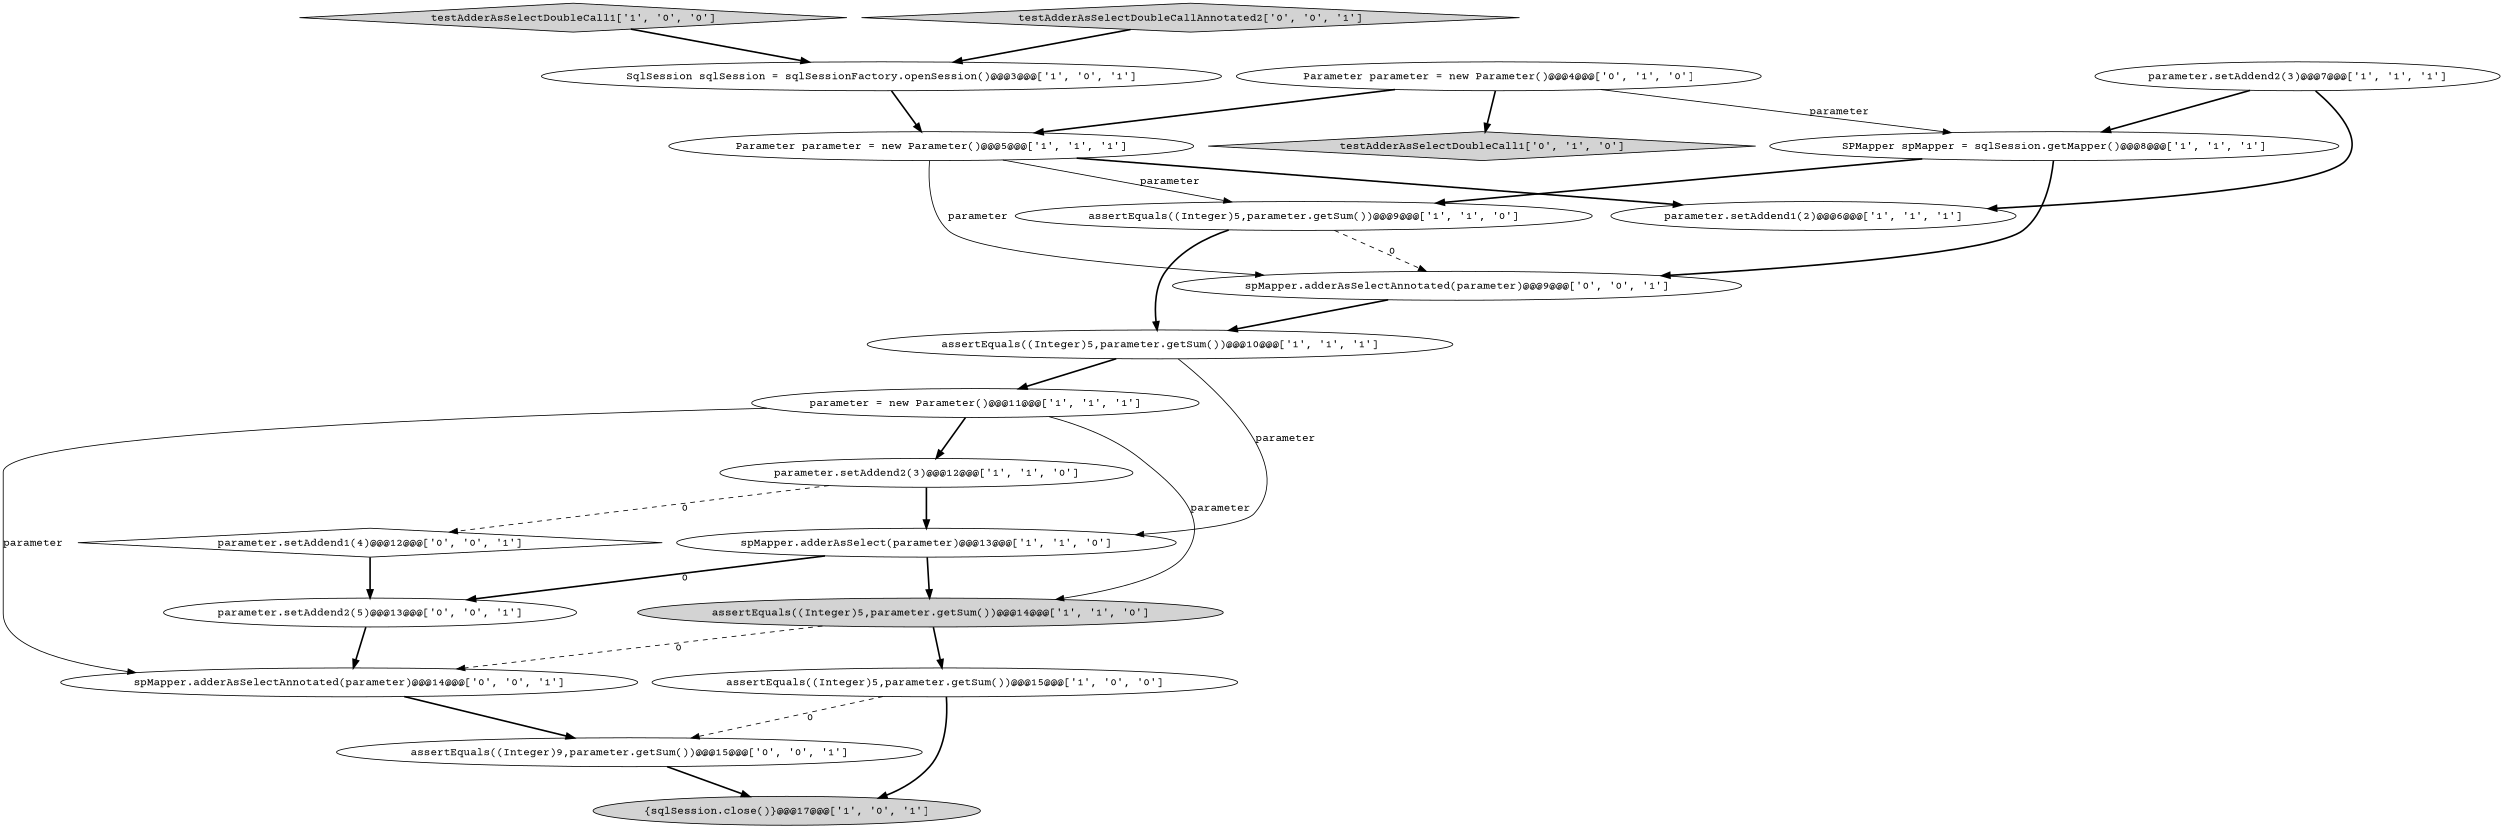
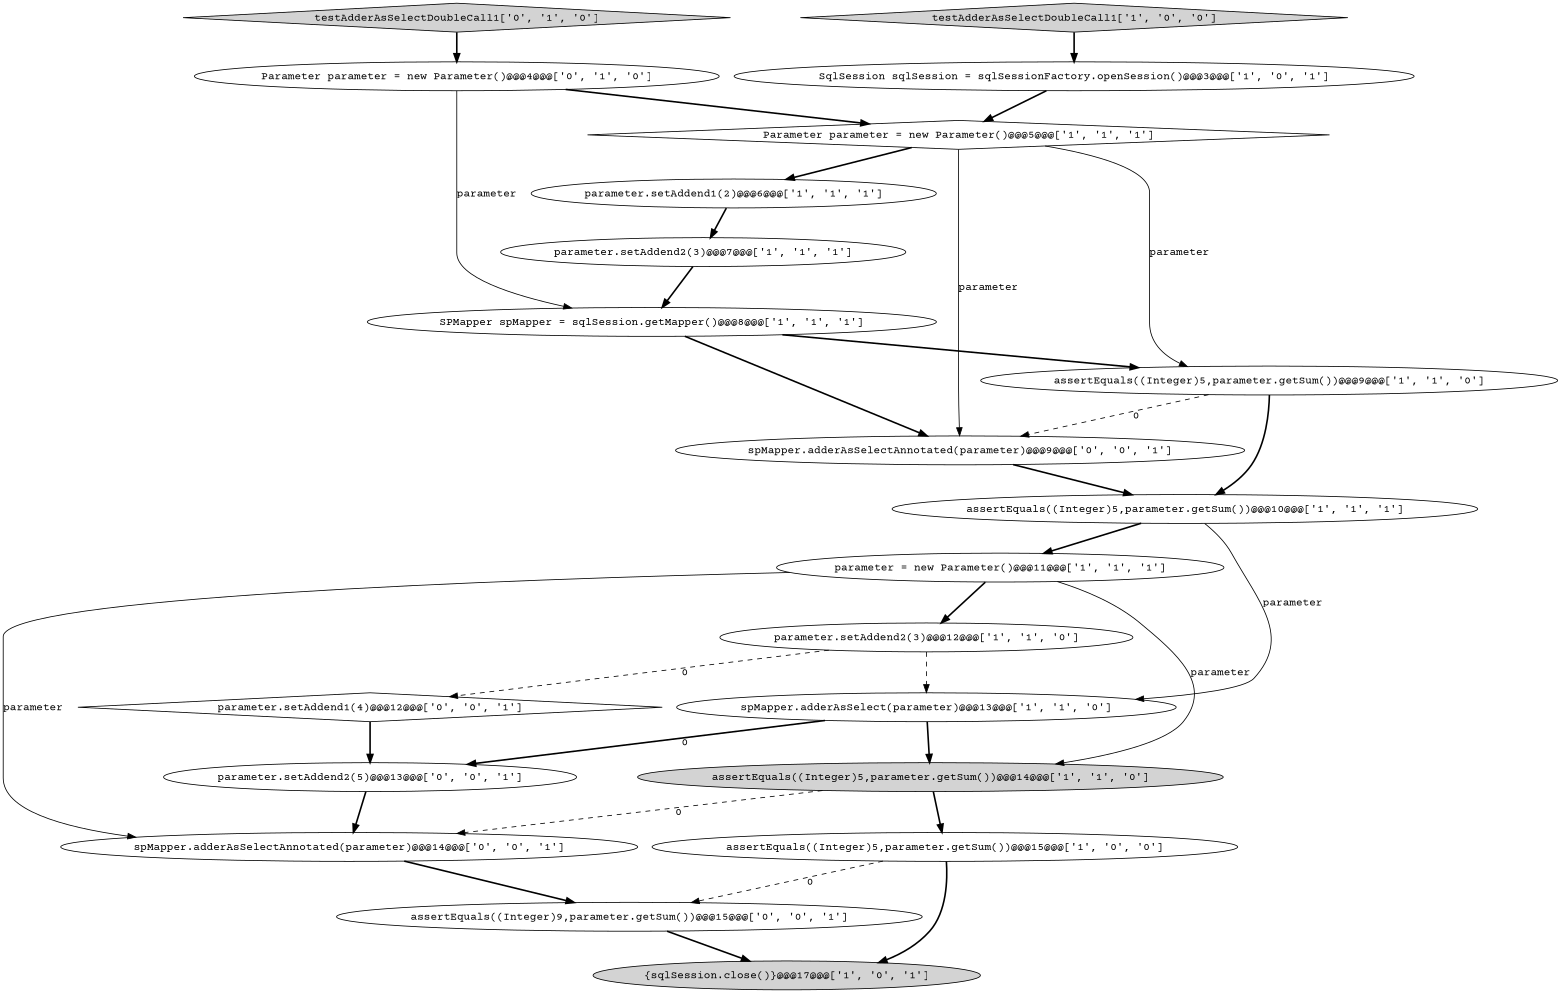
(1191, 18) -> none
(1491, 107) -> (457, 43)
(931, 146) -> (959, 135)
(2215, 192) -> (720, 219)
(926, 504) -> (926, 668)
